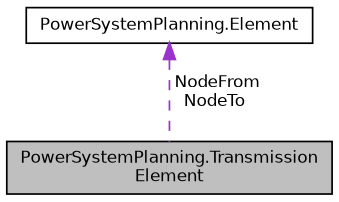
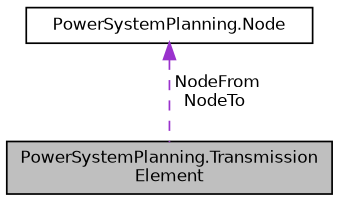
(169, 25) -> (169, 25)
